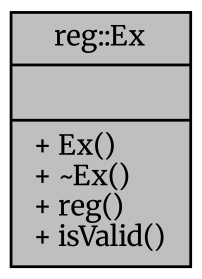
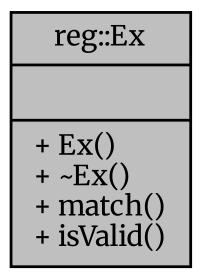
(80, 207) -> (101, 207)
